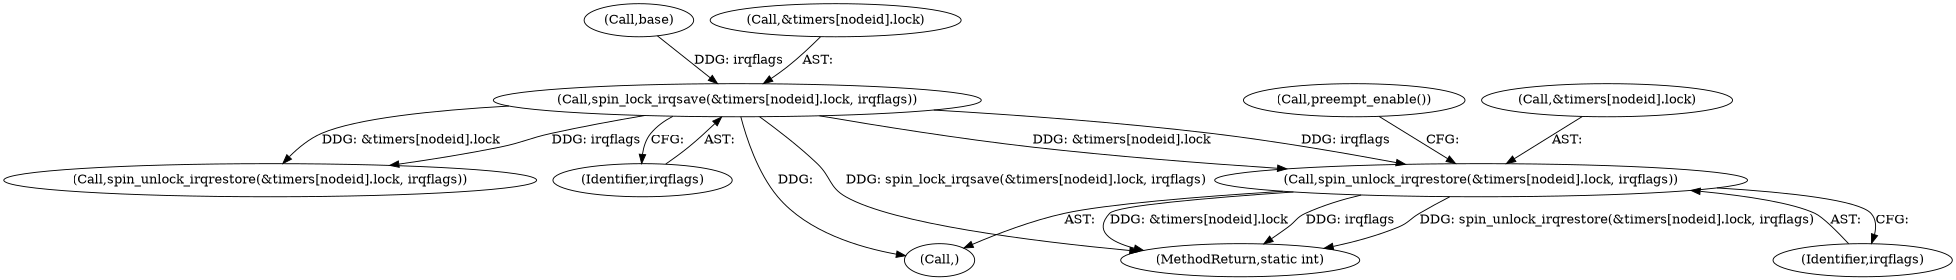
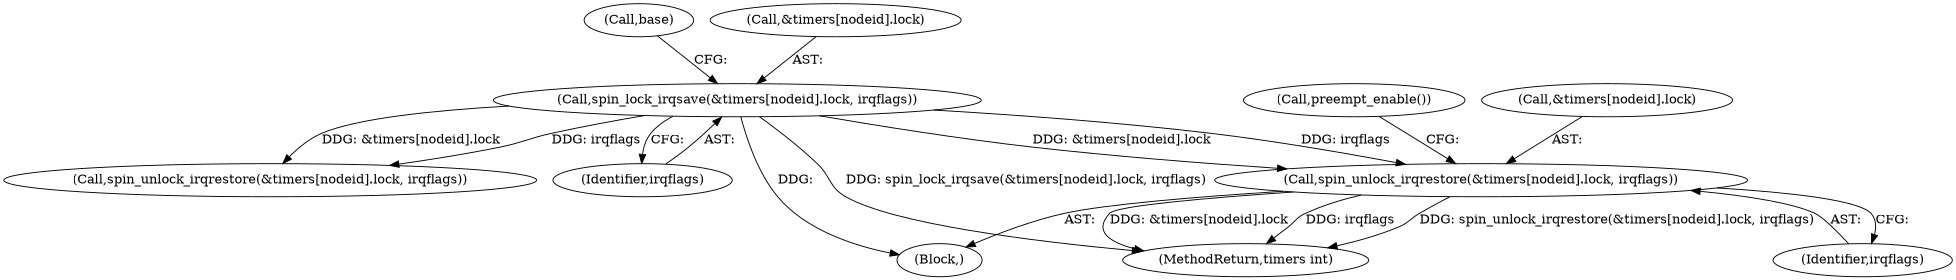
(739, 60) -> (713, 60)
(940, 260) -> (940, 260)
(1240, 260) -> (1246, 260)
